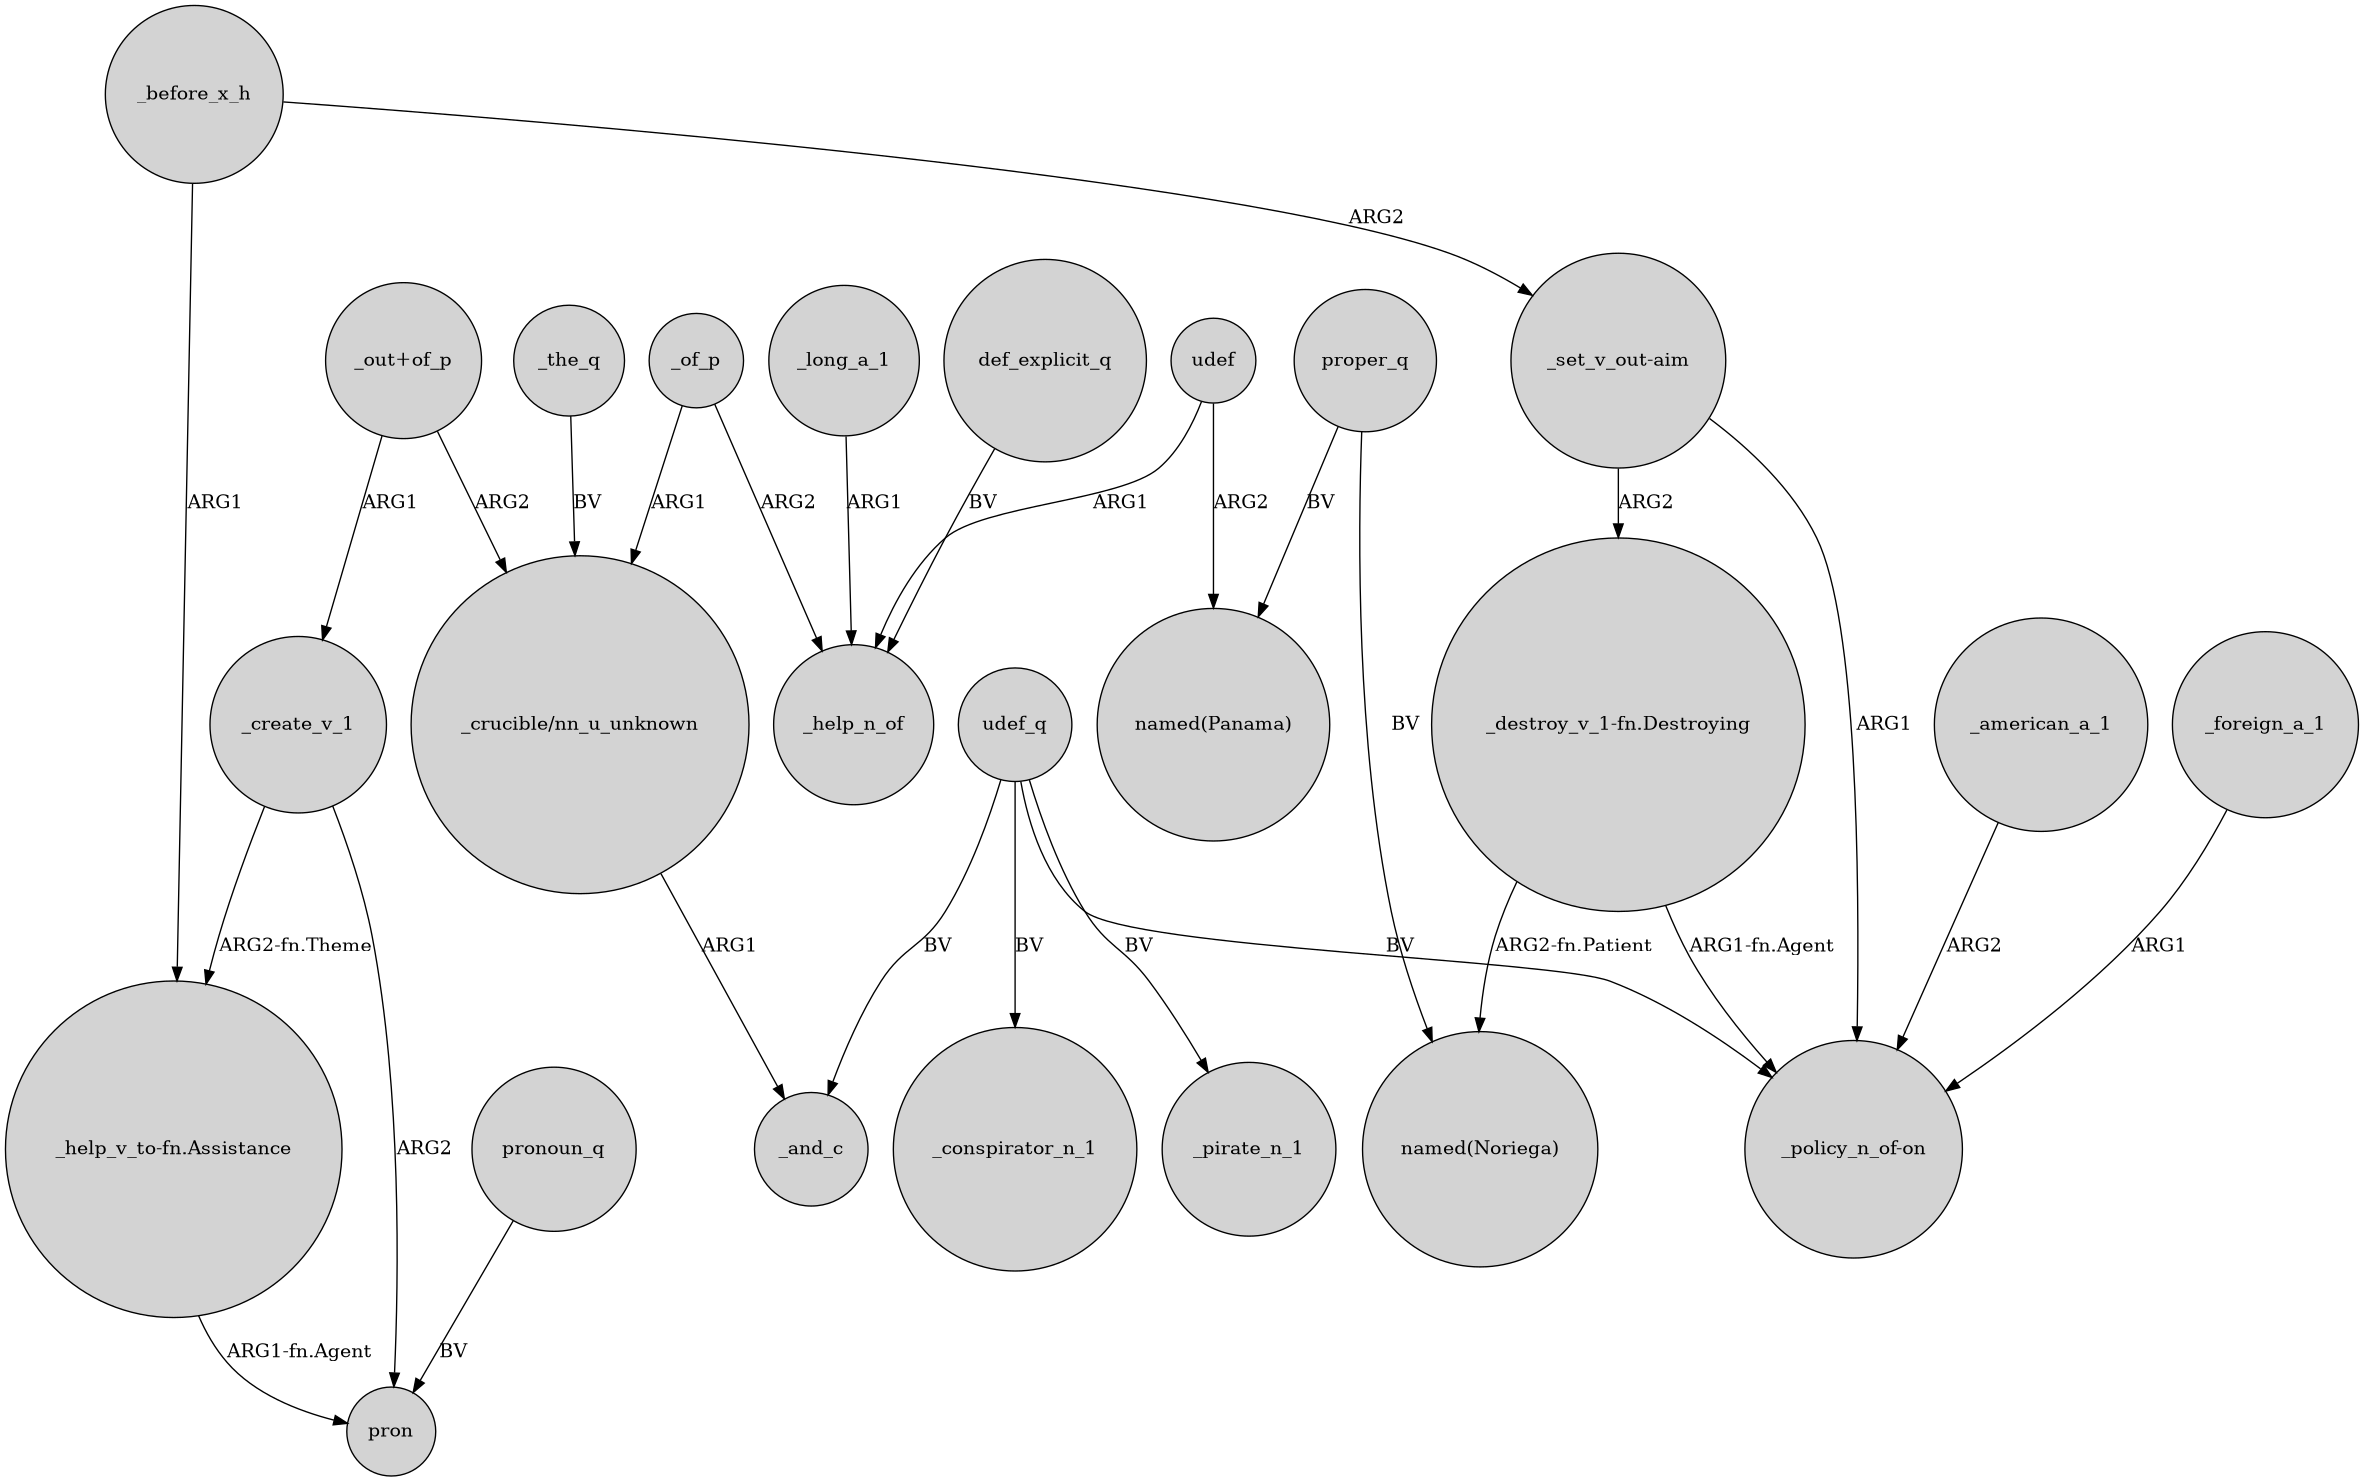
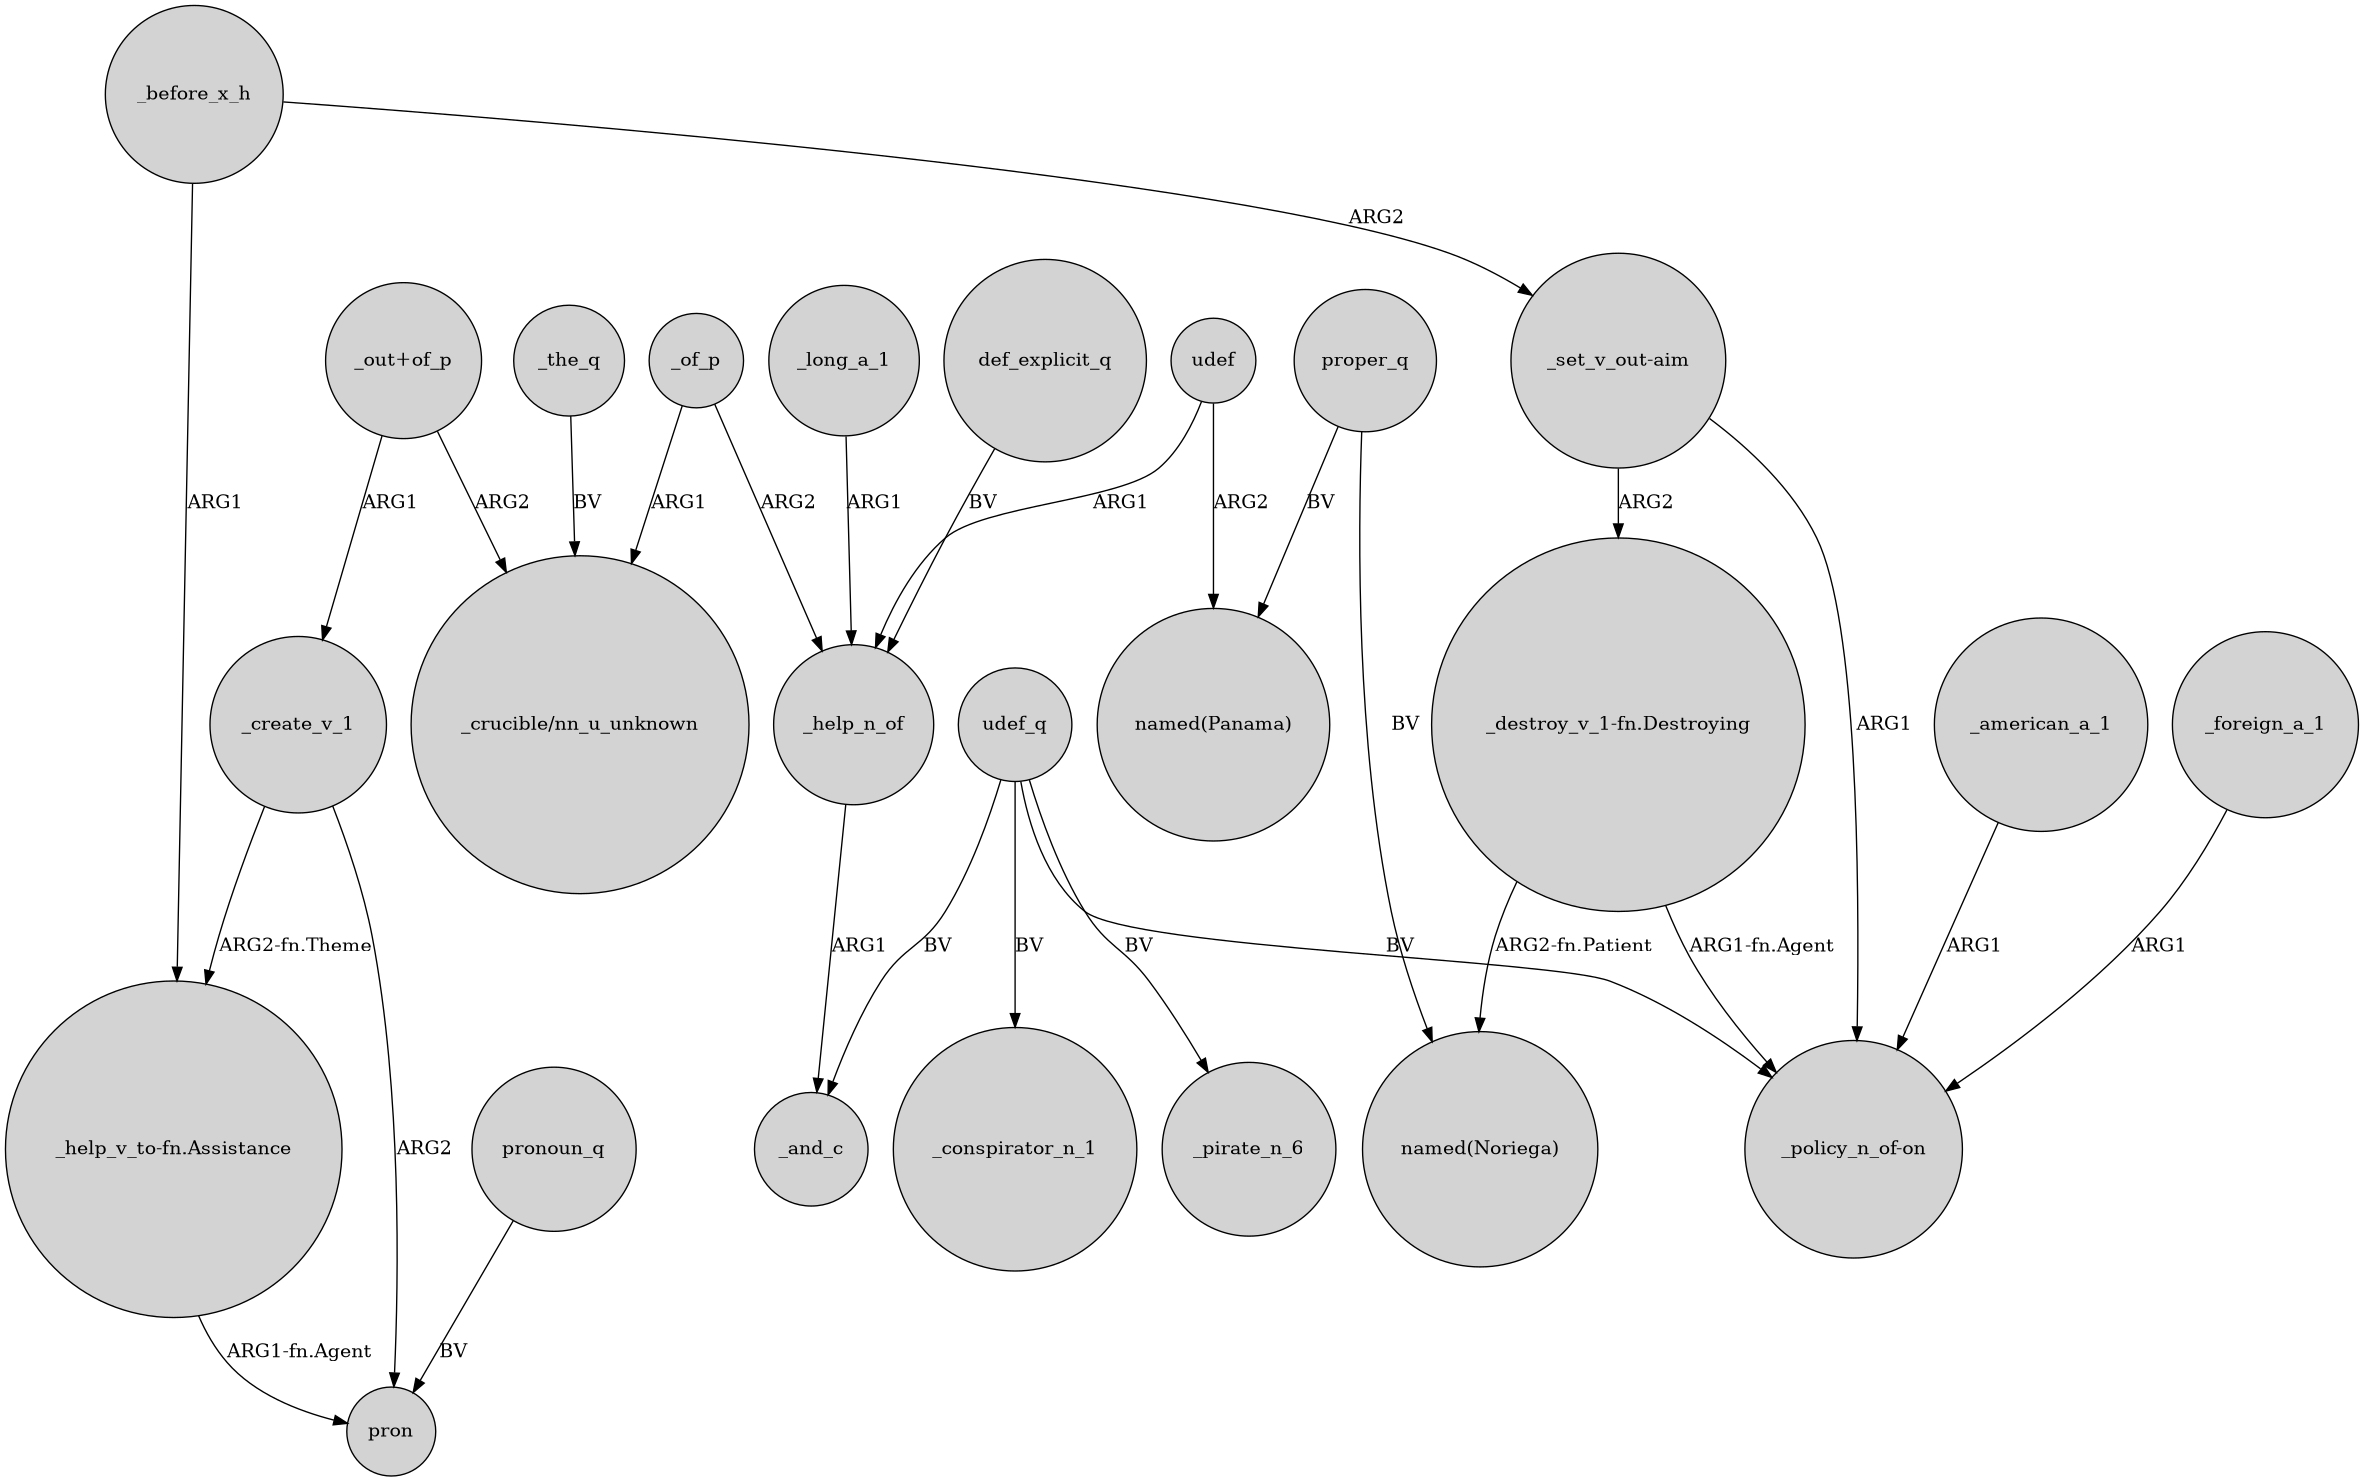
(1975, 946) -> (1975, 946)
(719, 980) -> (832, 941)
(1249, 1149) -> (1249, 1149)
